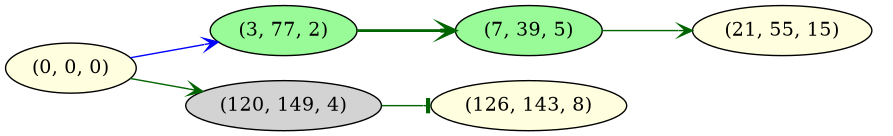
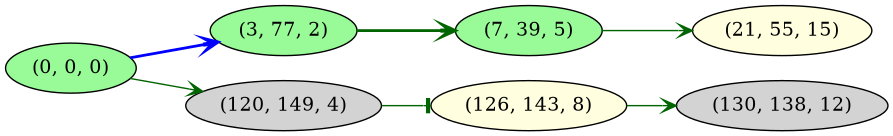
(167, 51) -> (167, 51)
(71, 68) -> (71, 68)
none -> (782, 106)
